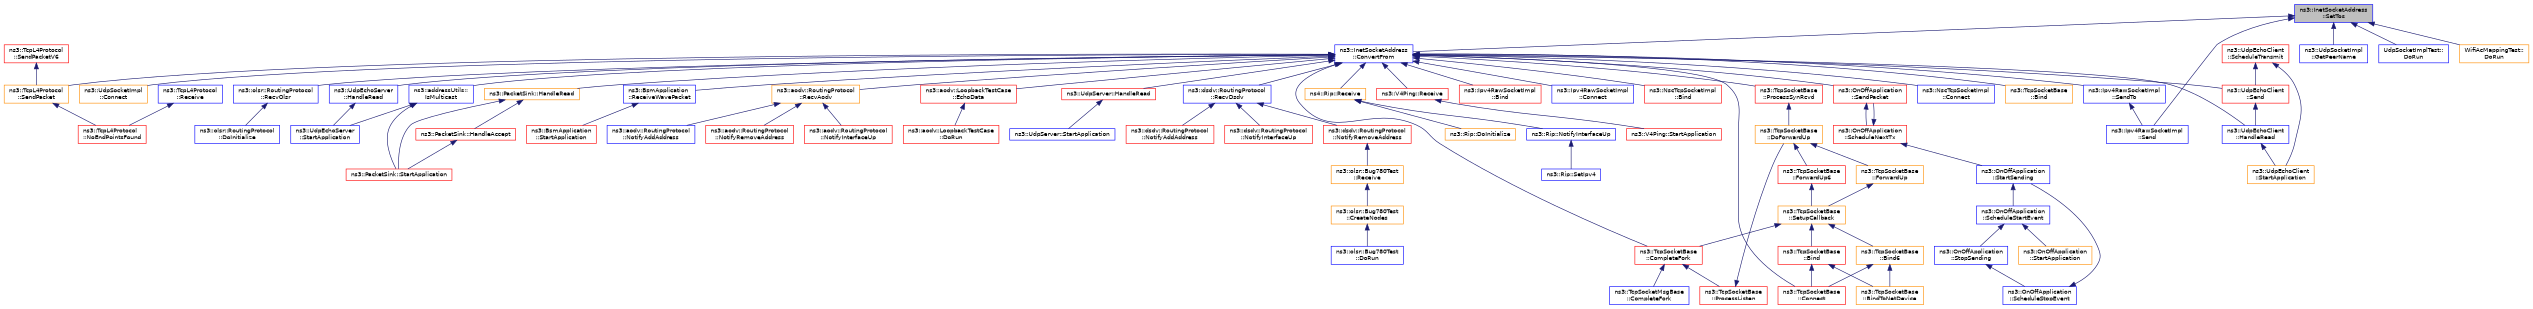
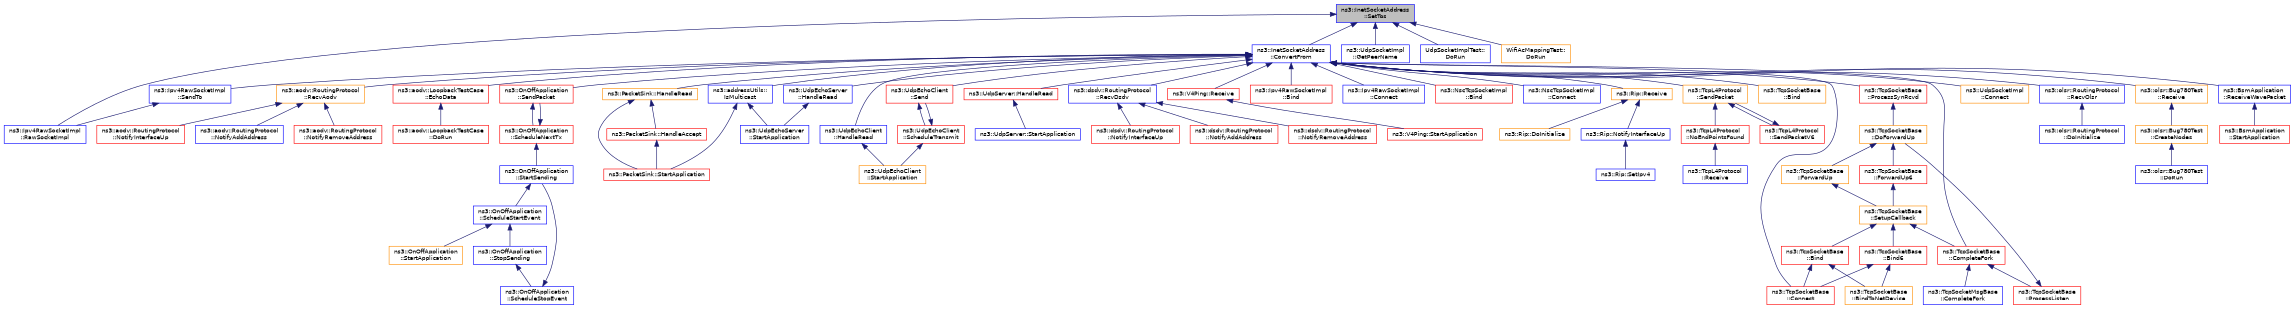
(1335, 94) -> (1642, 94)
(149, 116) -> (1715, 158)
none -> (1753, 116)
(2256, 117) -> (922, 117)
(2147, 134) -> (45, 134)
(1367, 158) -> (1736, 73)
(1890, 255) -> (1893, 255)
